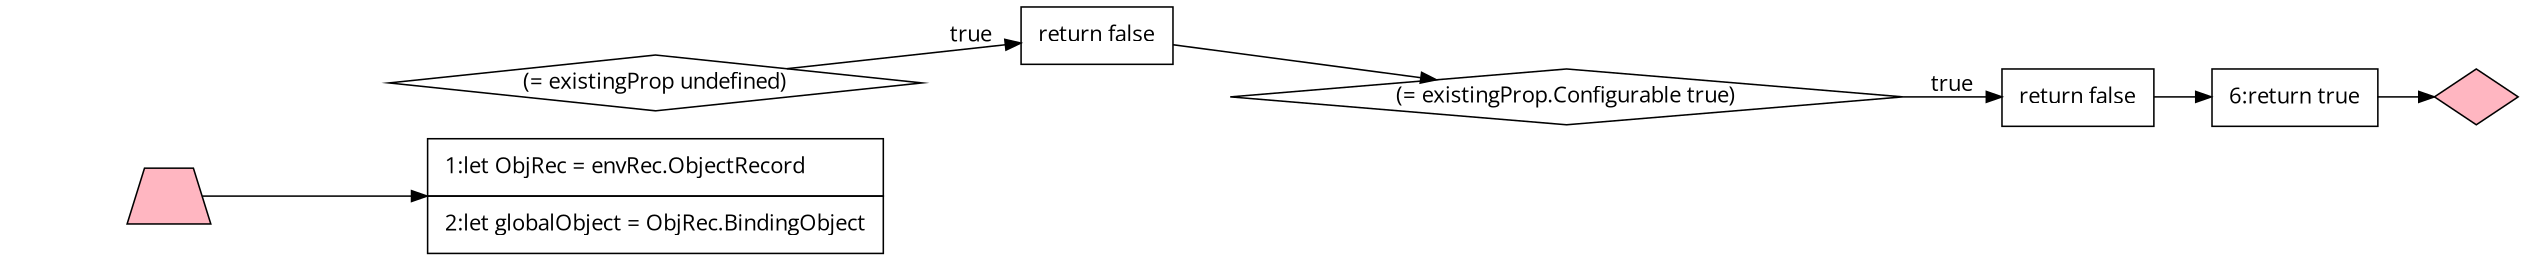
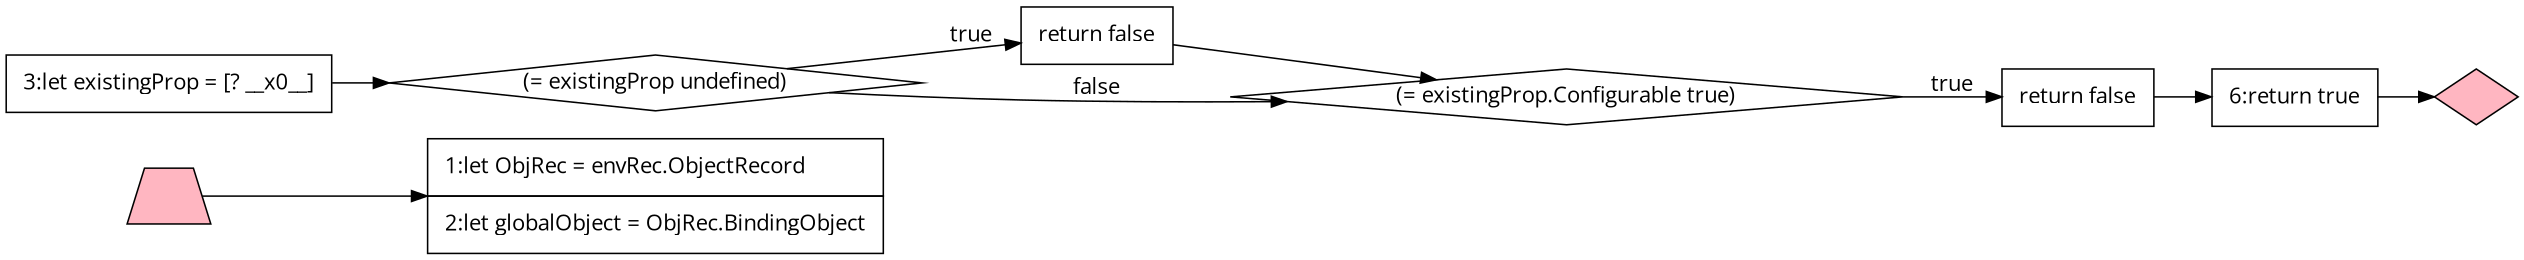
none -> (169, 83)
none -> (1050, 101)
